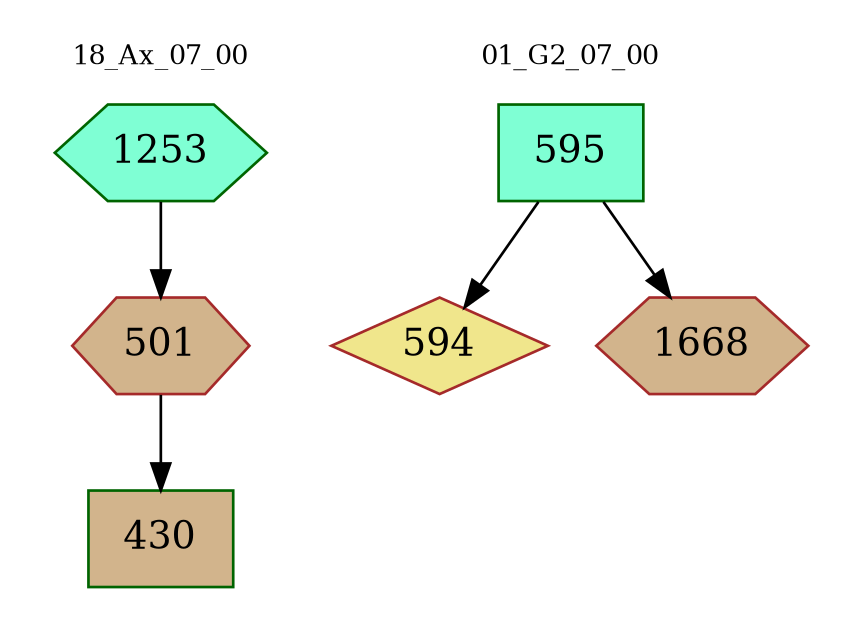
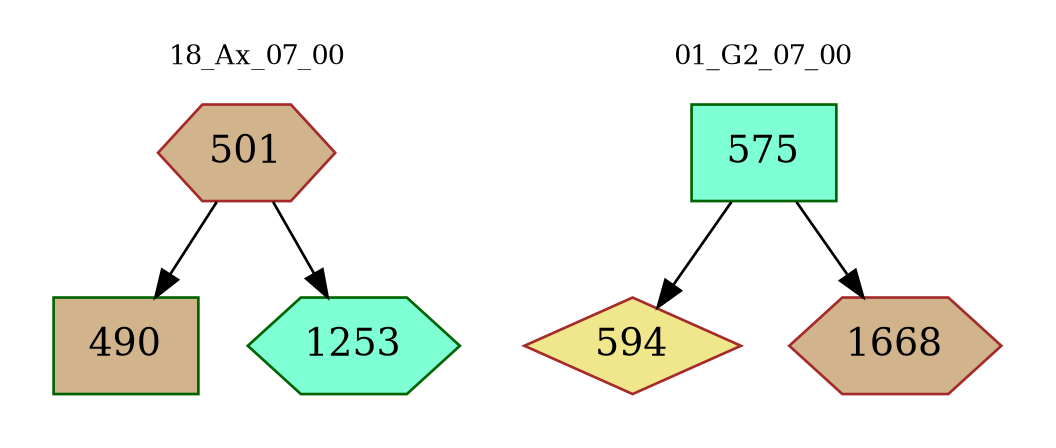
(571, 153) -> (764, 153)
(161, 236) -> (294, 238)
(161, 539) -> (126, 346)
